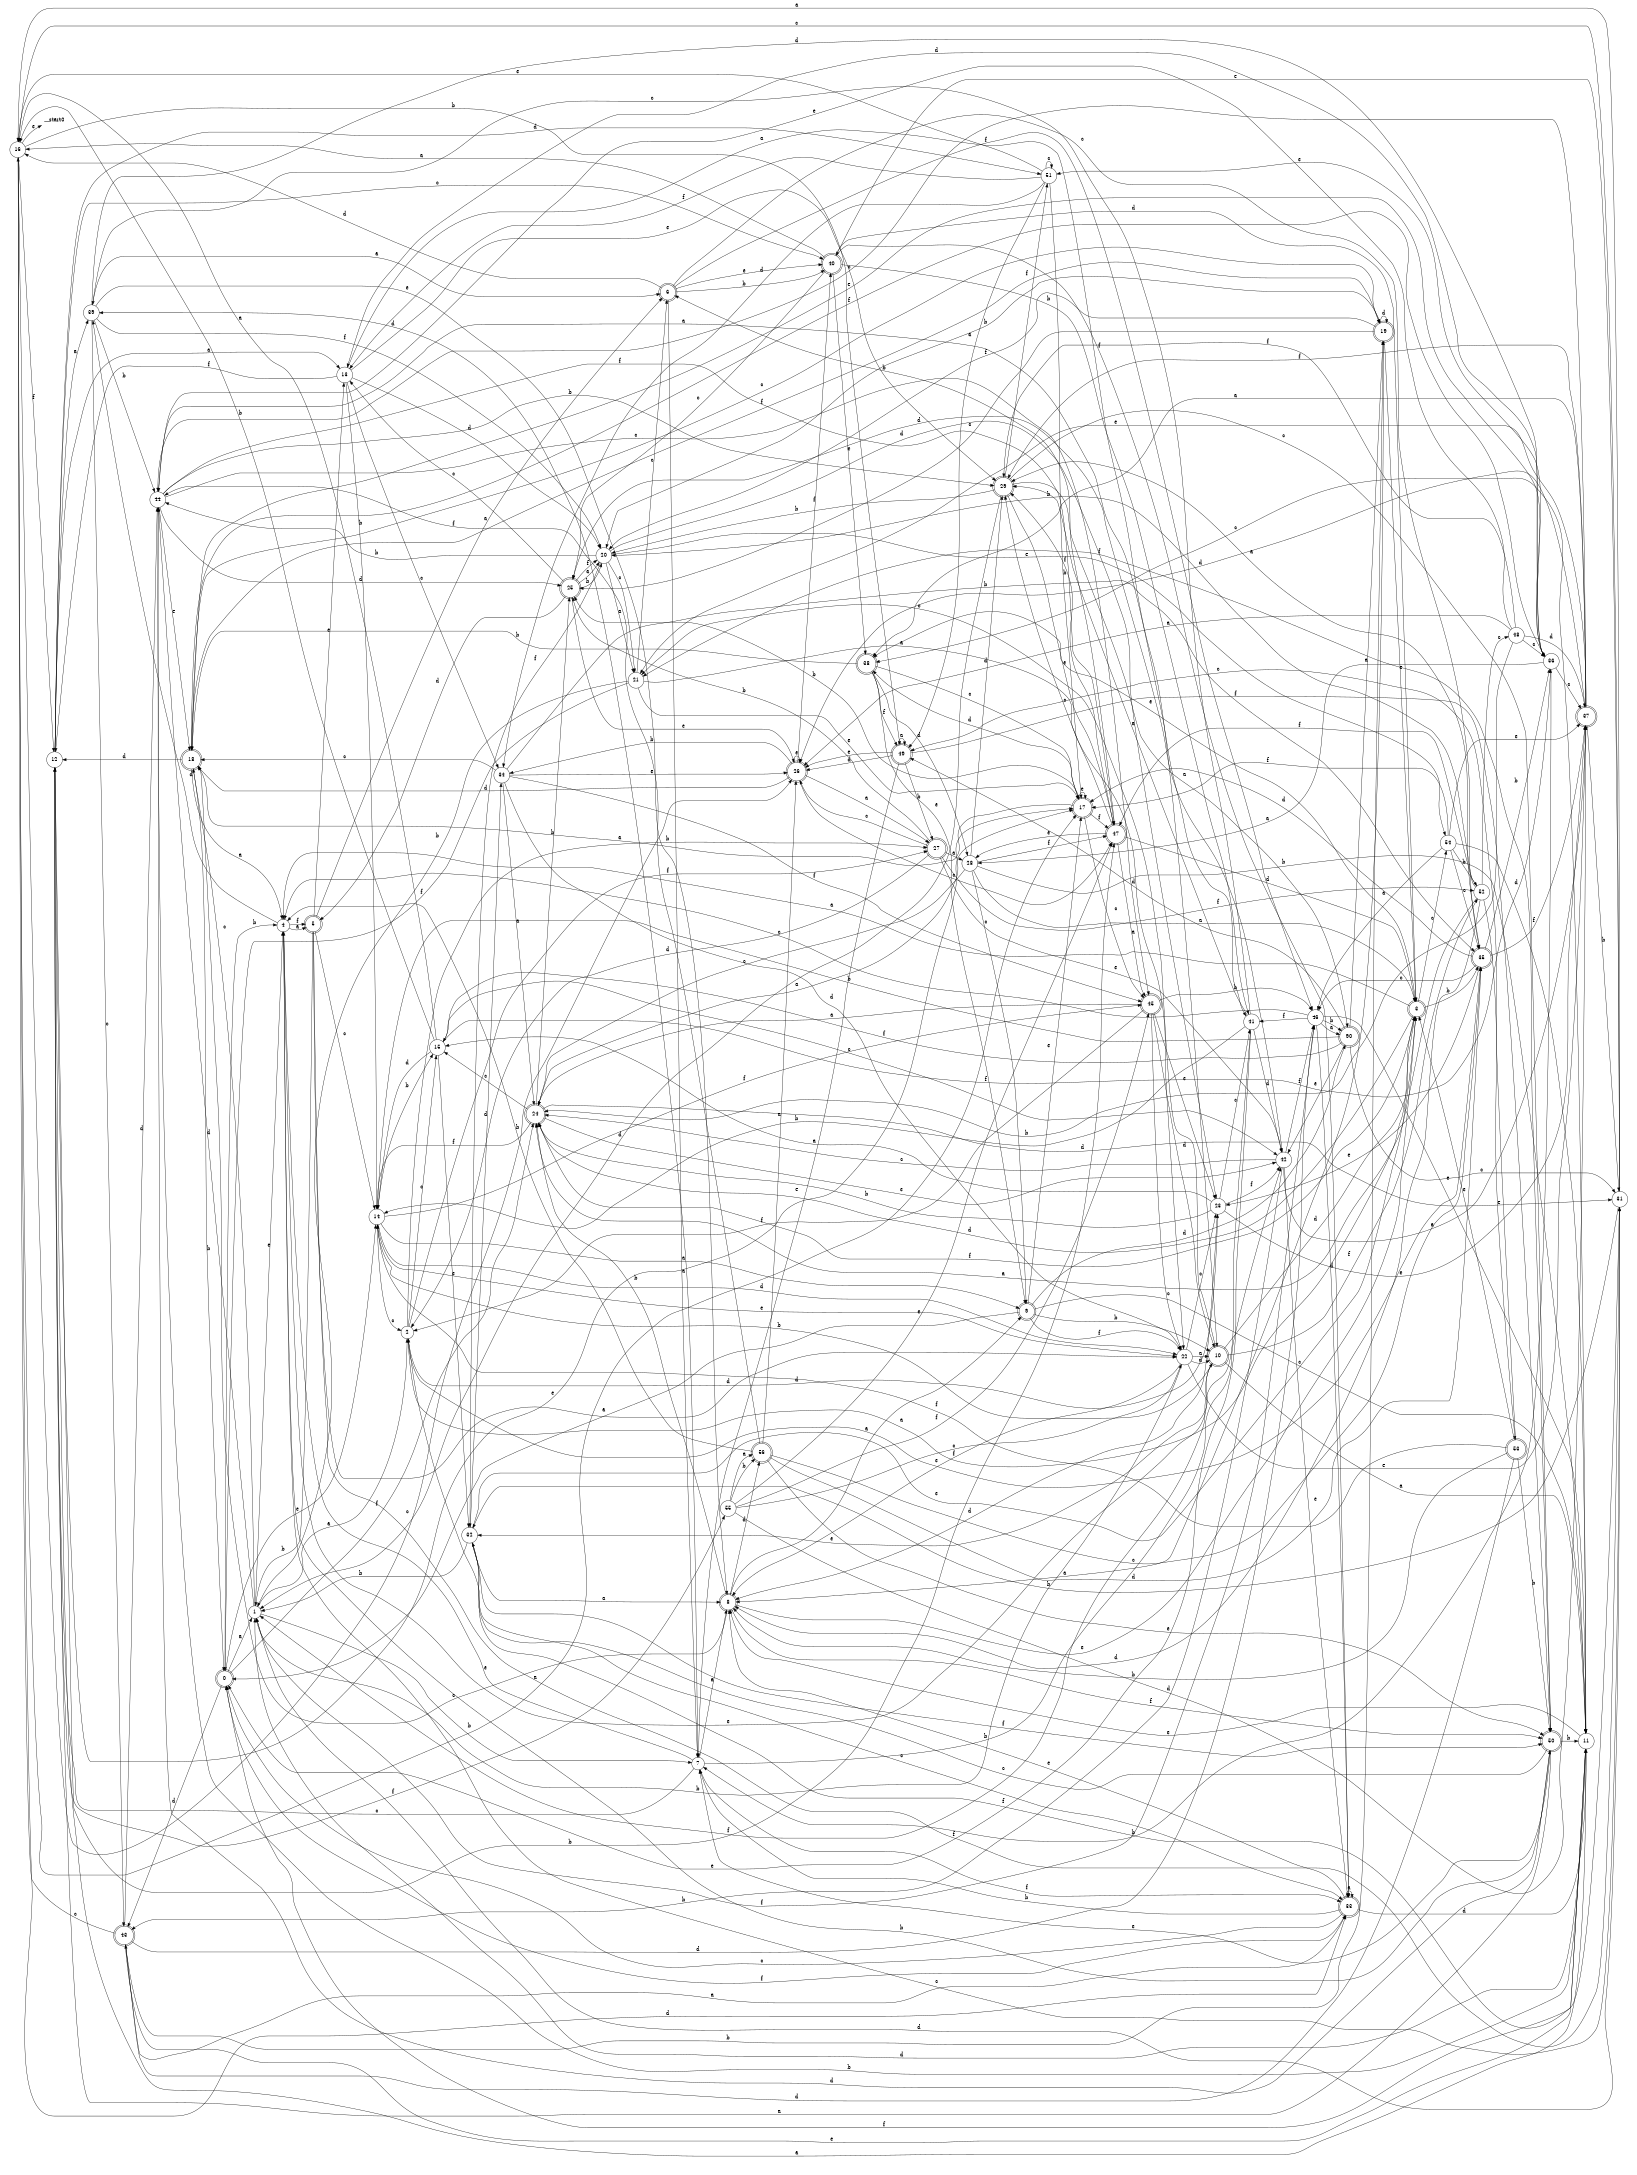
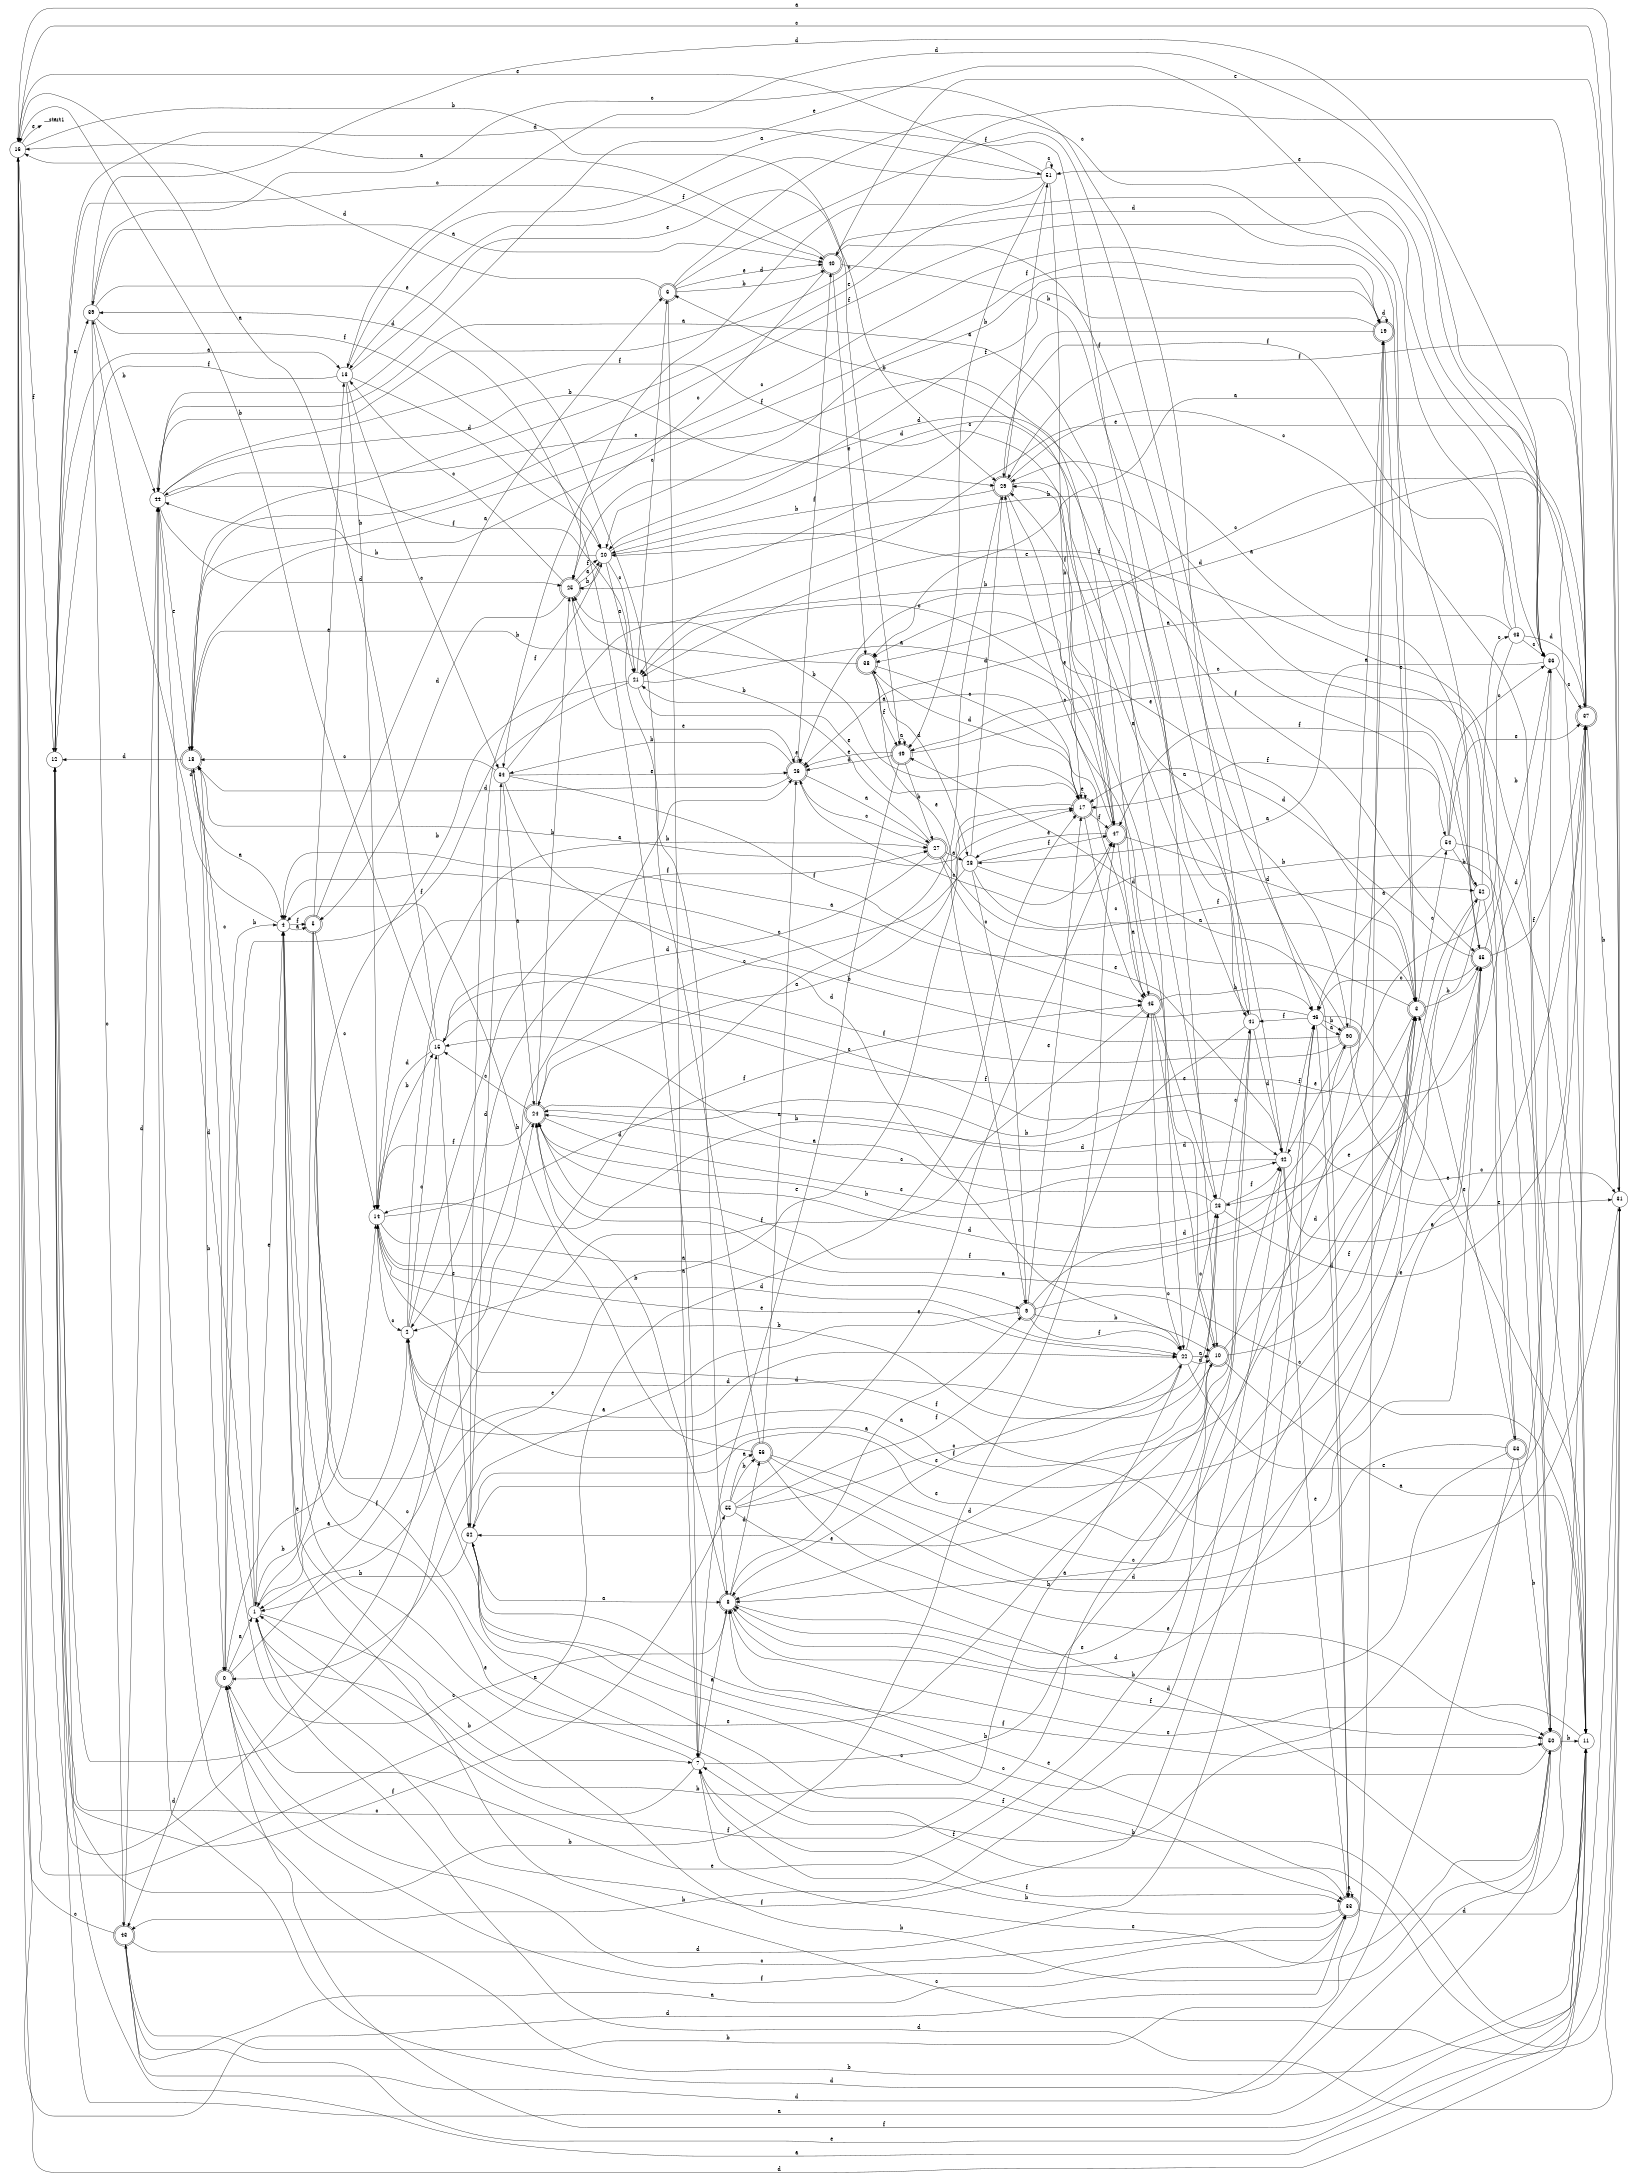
(55, 120) -> (55, 120)
(363, 257) -> (413, 226)
(1464, 898) -> (1459, 743)
(829, 1019) -> (1000, 696)
(917, 2058) -> (57, 2172)
